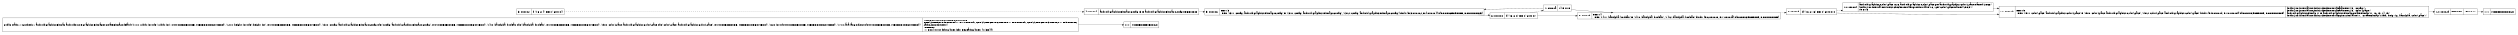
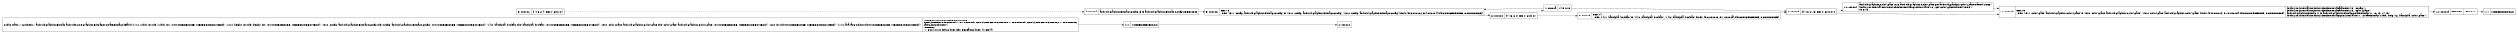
(1591, 11) -> (1678, 9)
none -> (1344, 25)
